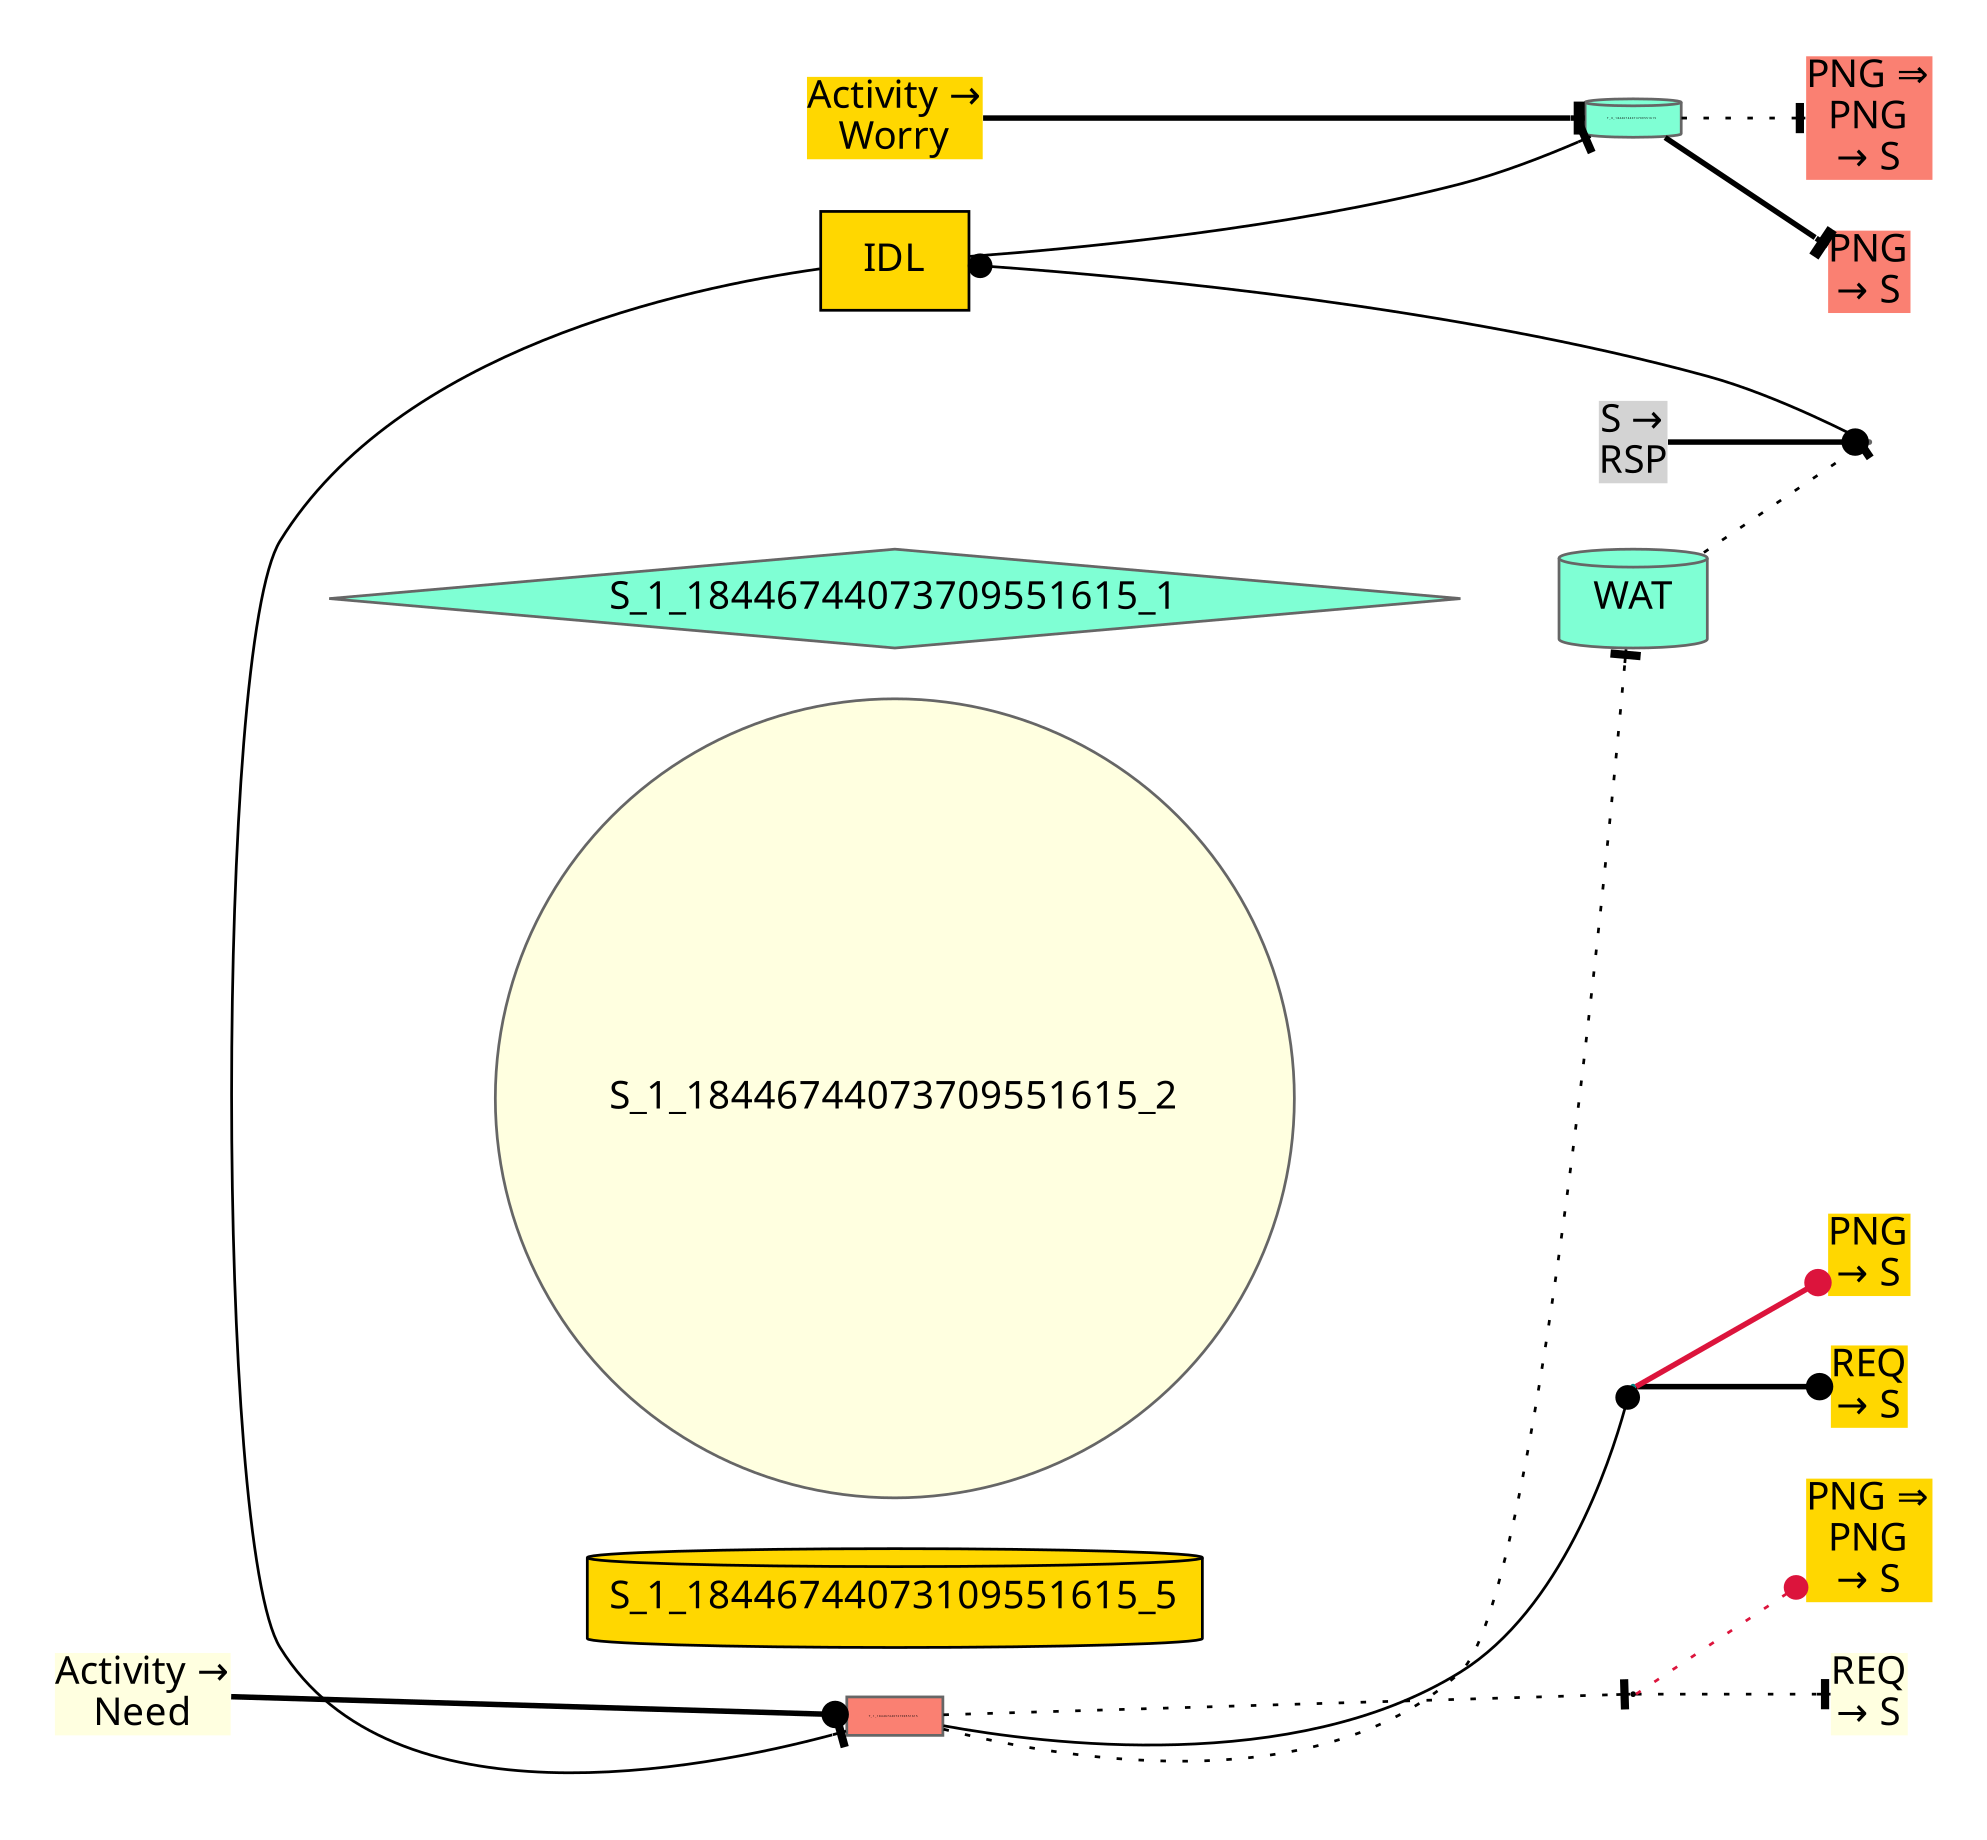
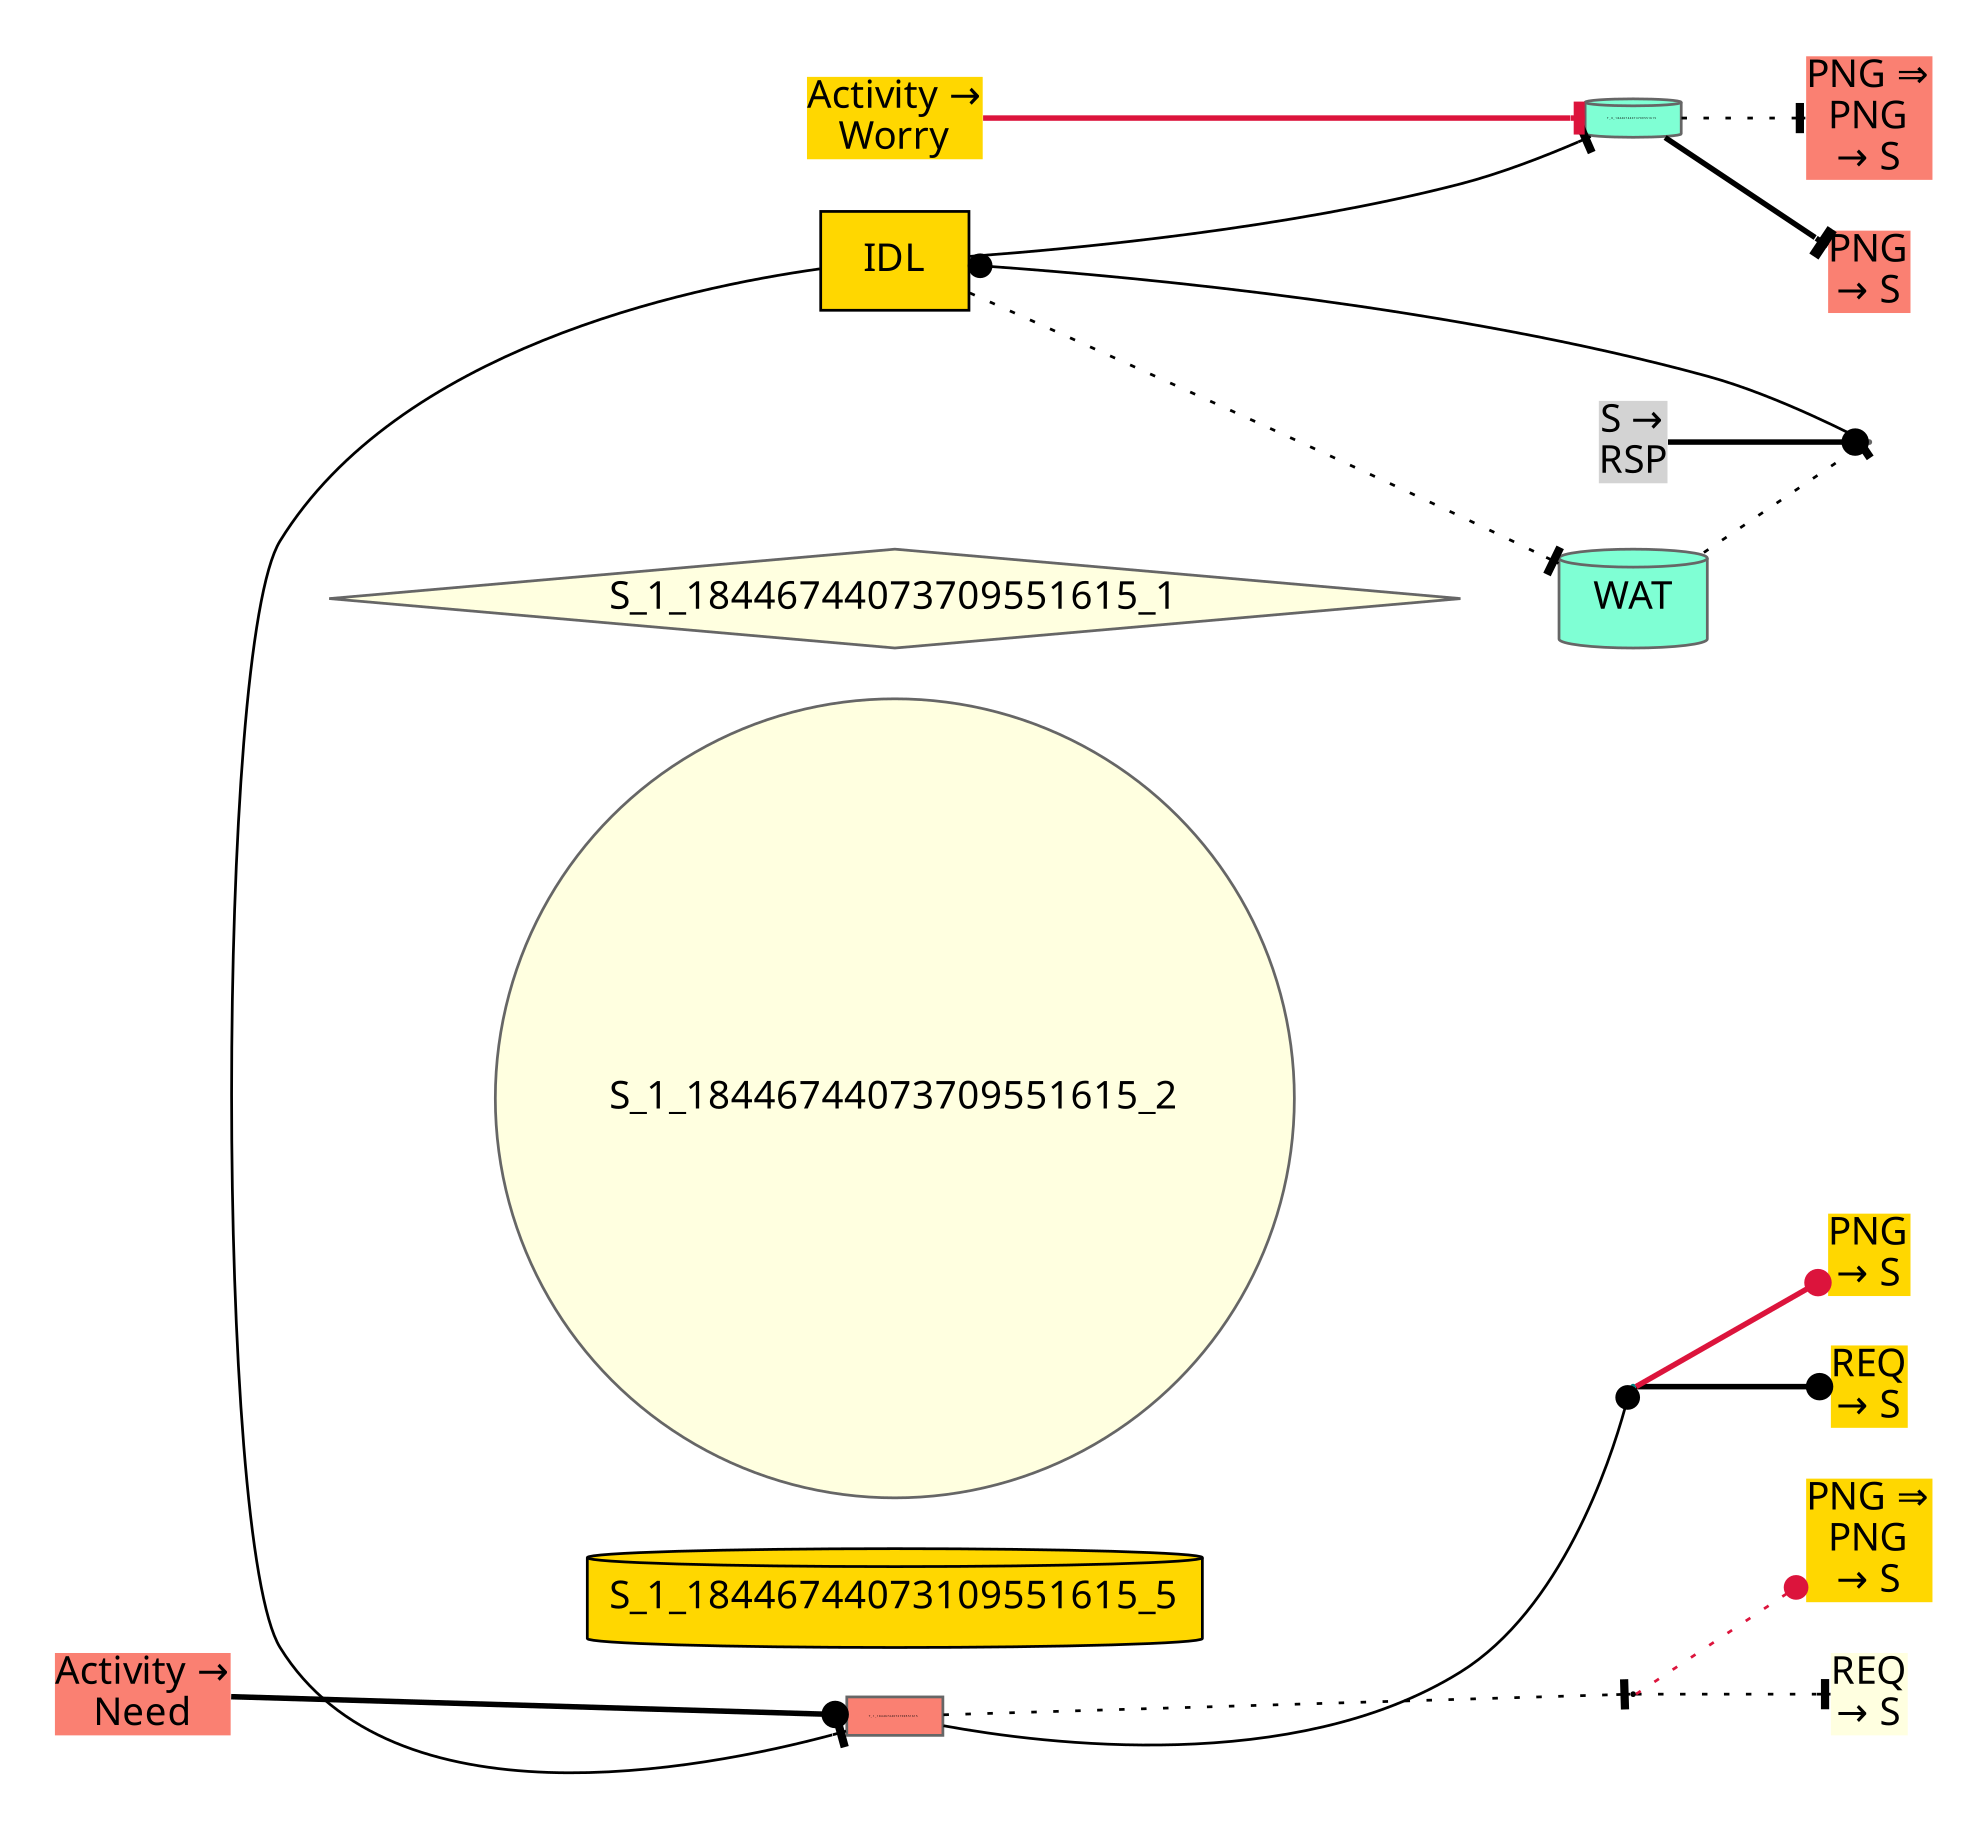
(1277, 118) -> (1277, 118)
(895, 599) -> (895, 599)
(1529, 1440) -> (1258, 423)
(143, 1694) -> (143, 1694)
